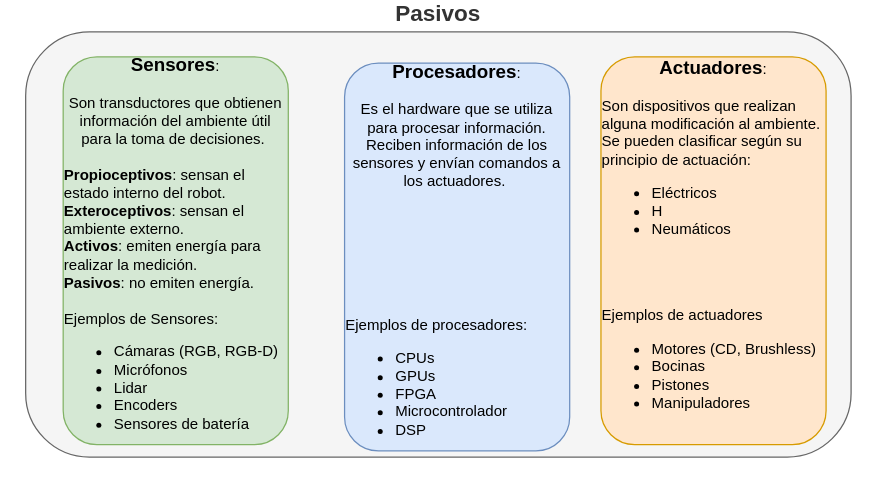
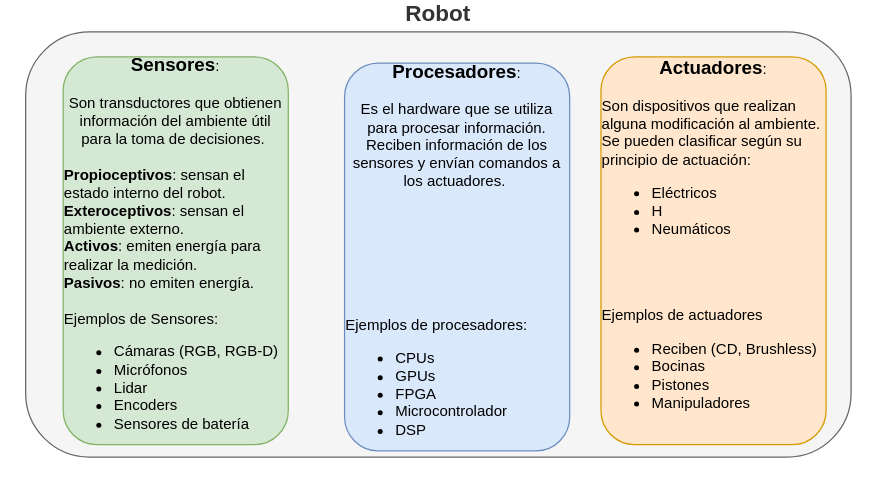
(438, 15) -> (438, 15)
(713, 251) -> (713, 251)
